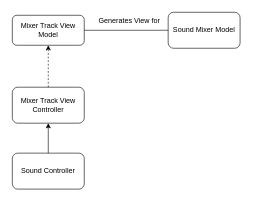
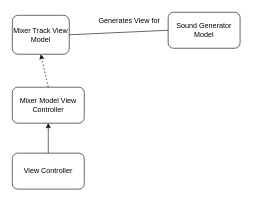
(48, 30) -> (41, 35)
(204, 30) -> (204, 30)
(48, 105) -> (48, 105)
(48, 171) -> (48, 171)
